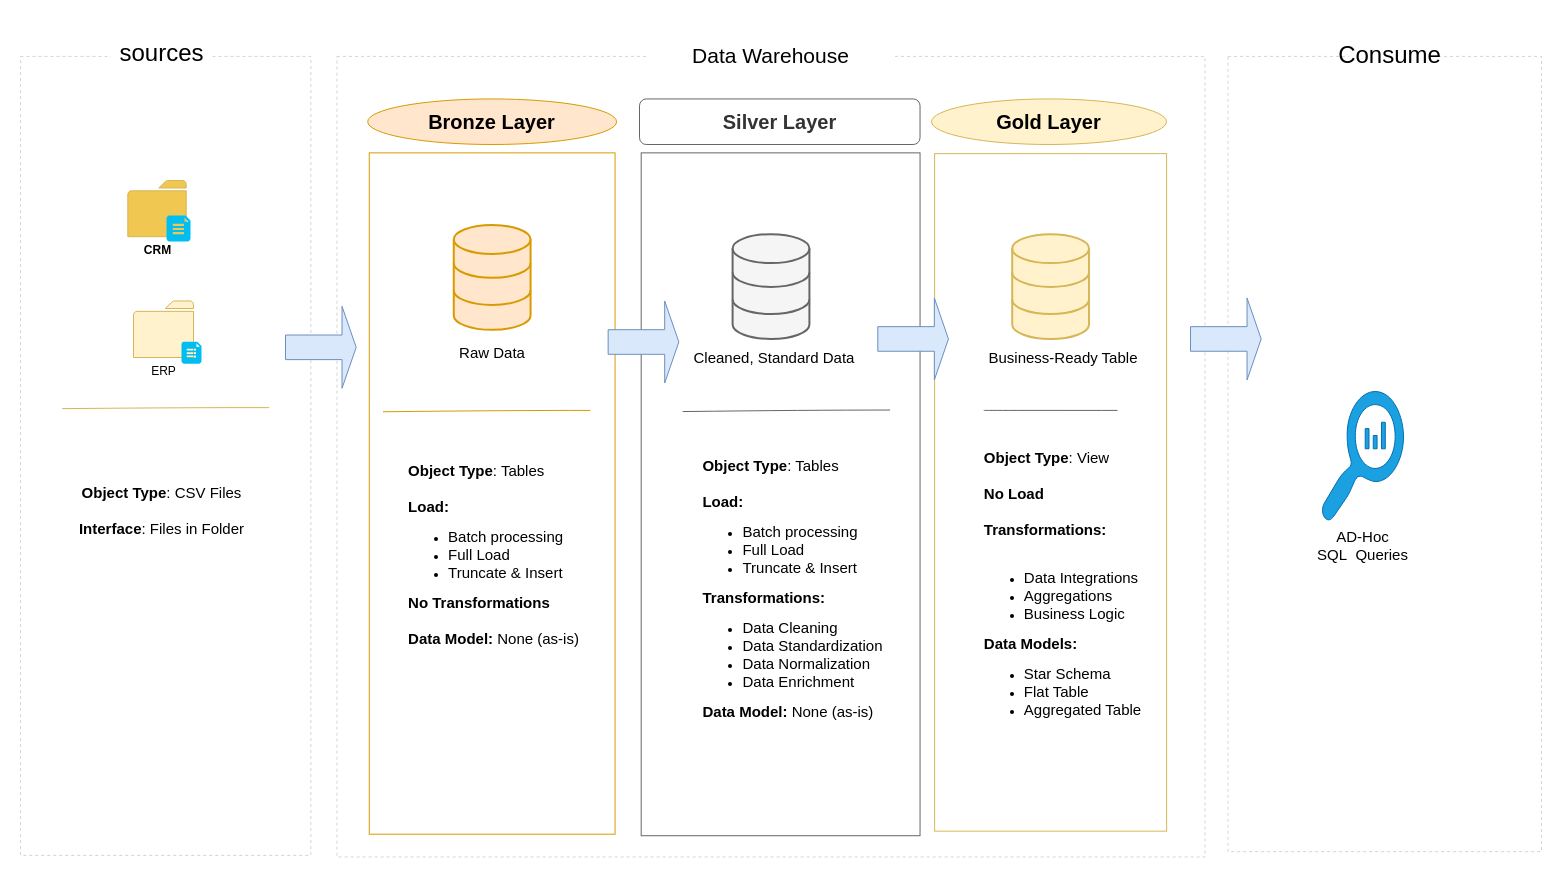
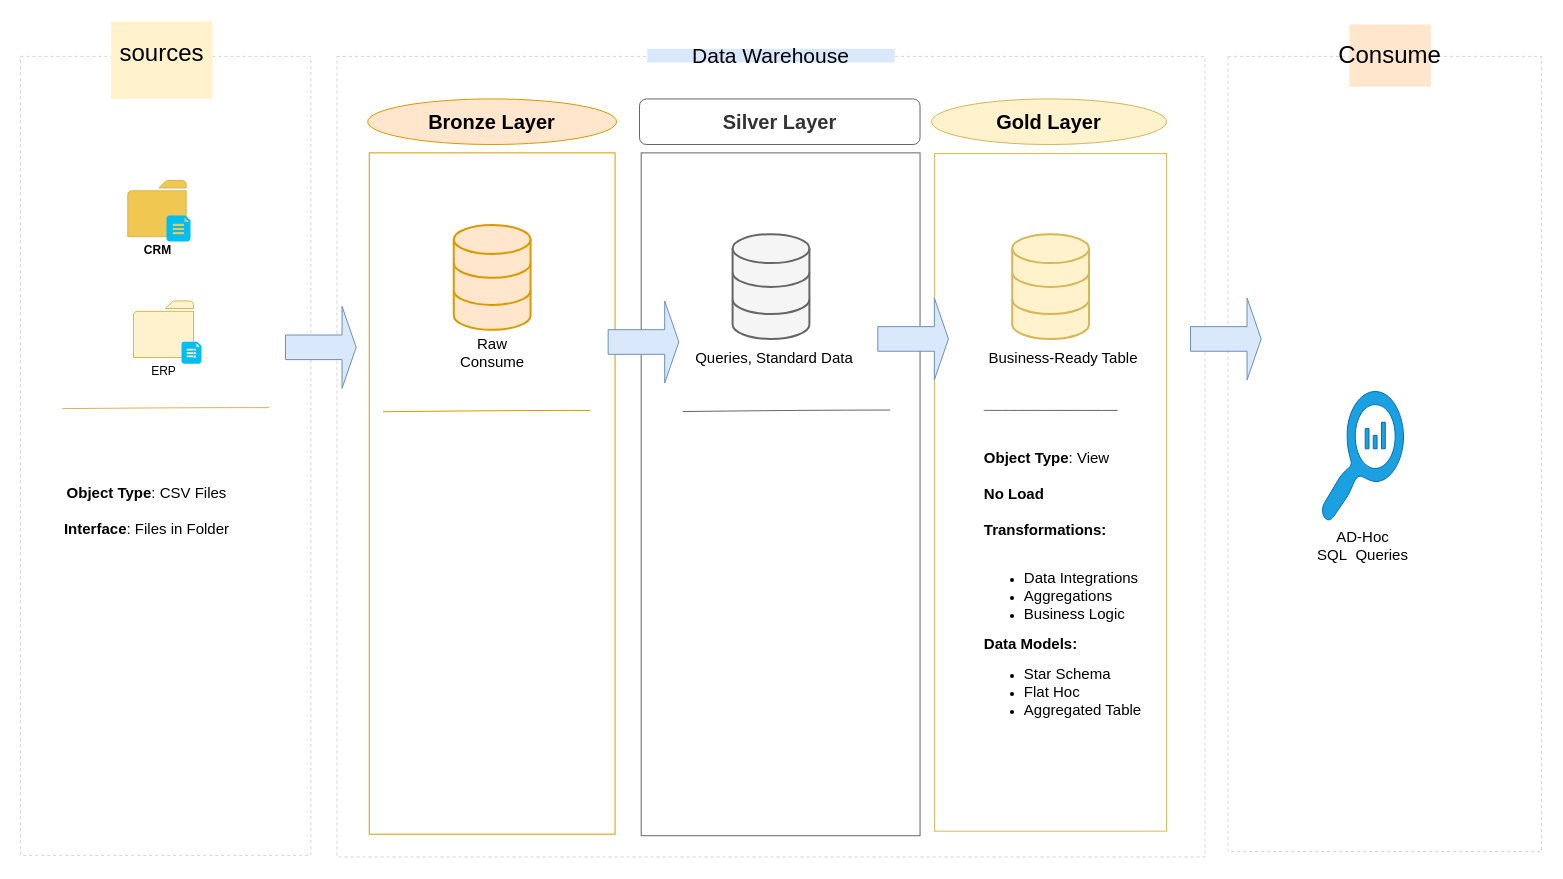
(771, 56) -> (771, 56)
(1390, 56) -> (1390, 56)
(162, 60) -> (162, 60)
(493, 353) -> (493, 353)
(775, 358) -> (775, 358)
(162, 510) -> (147, 510)
(494, 555) -> none
(793, 589) -> none
(1063, 590) -> (1063, 590)
